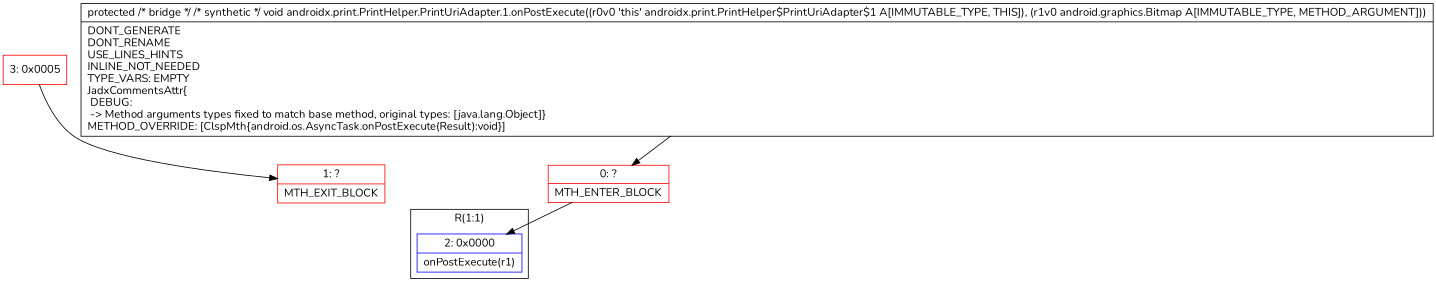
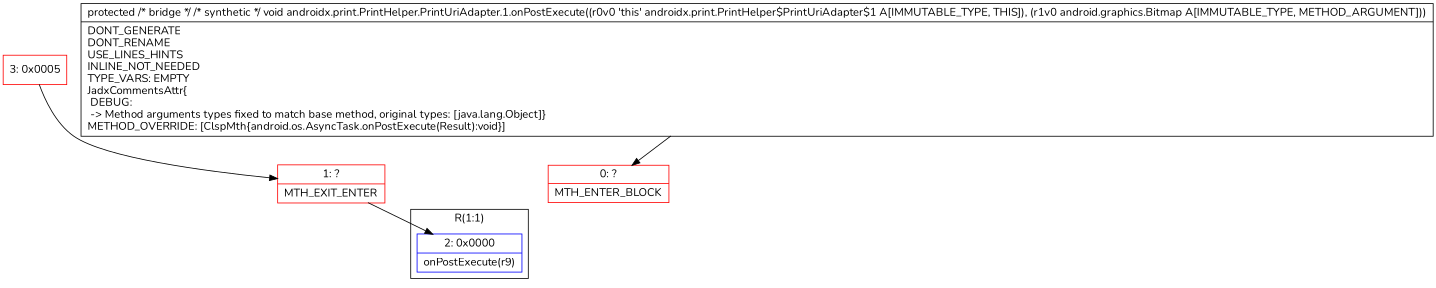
(331, 193) -> (331, 193)
(543, 216) -> (397, 217)
(470, 262) -> (470, 262)
